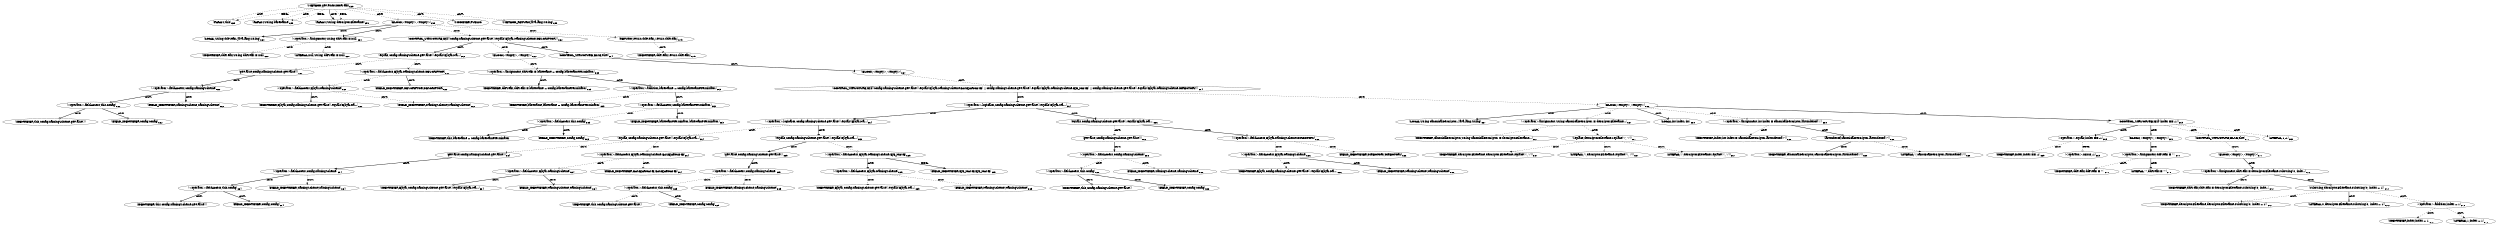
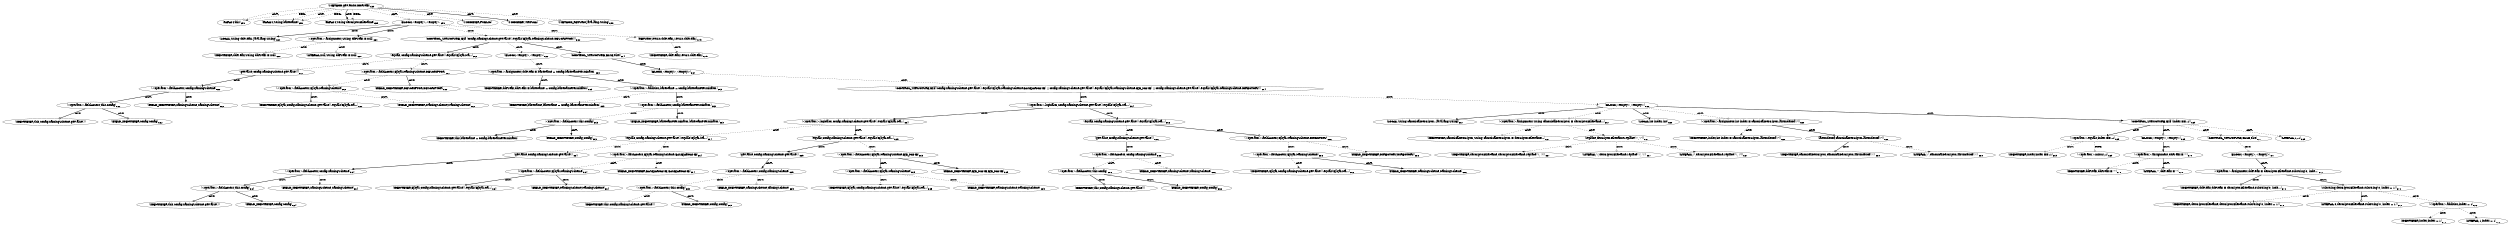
none -> (523, 23)
(925, 163) -> (937, 163)
